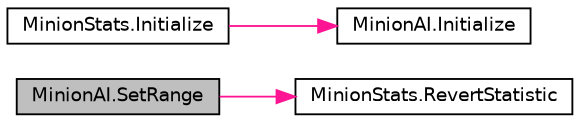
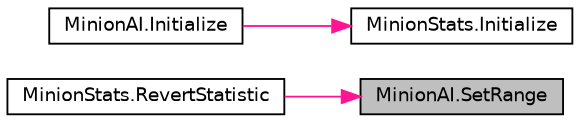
(273, 26) -> (287, 26)
(248, 97) -> (313, 97)
